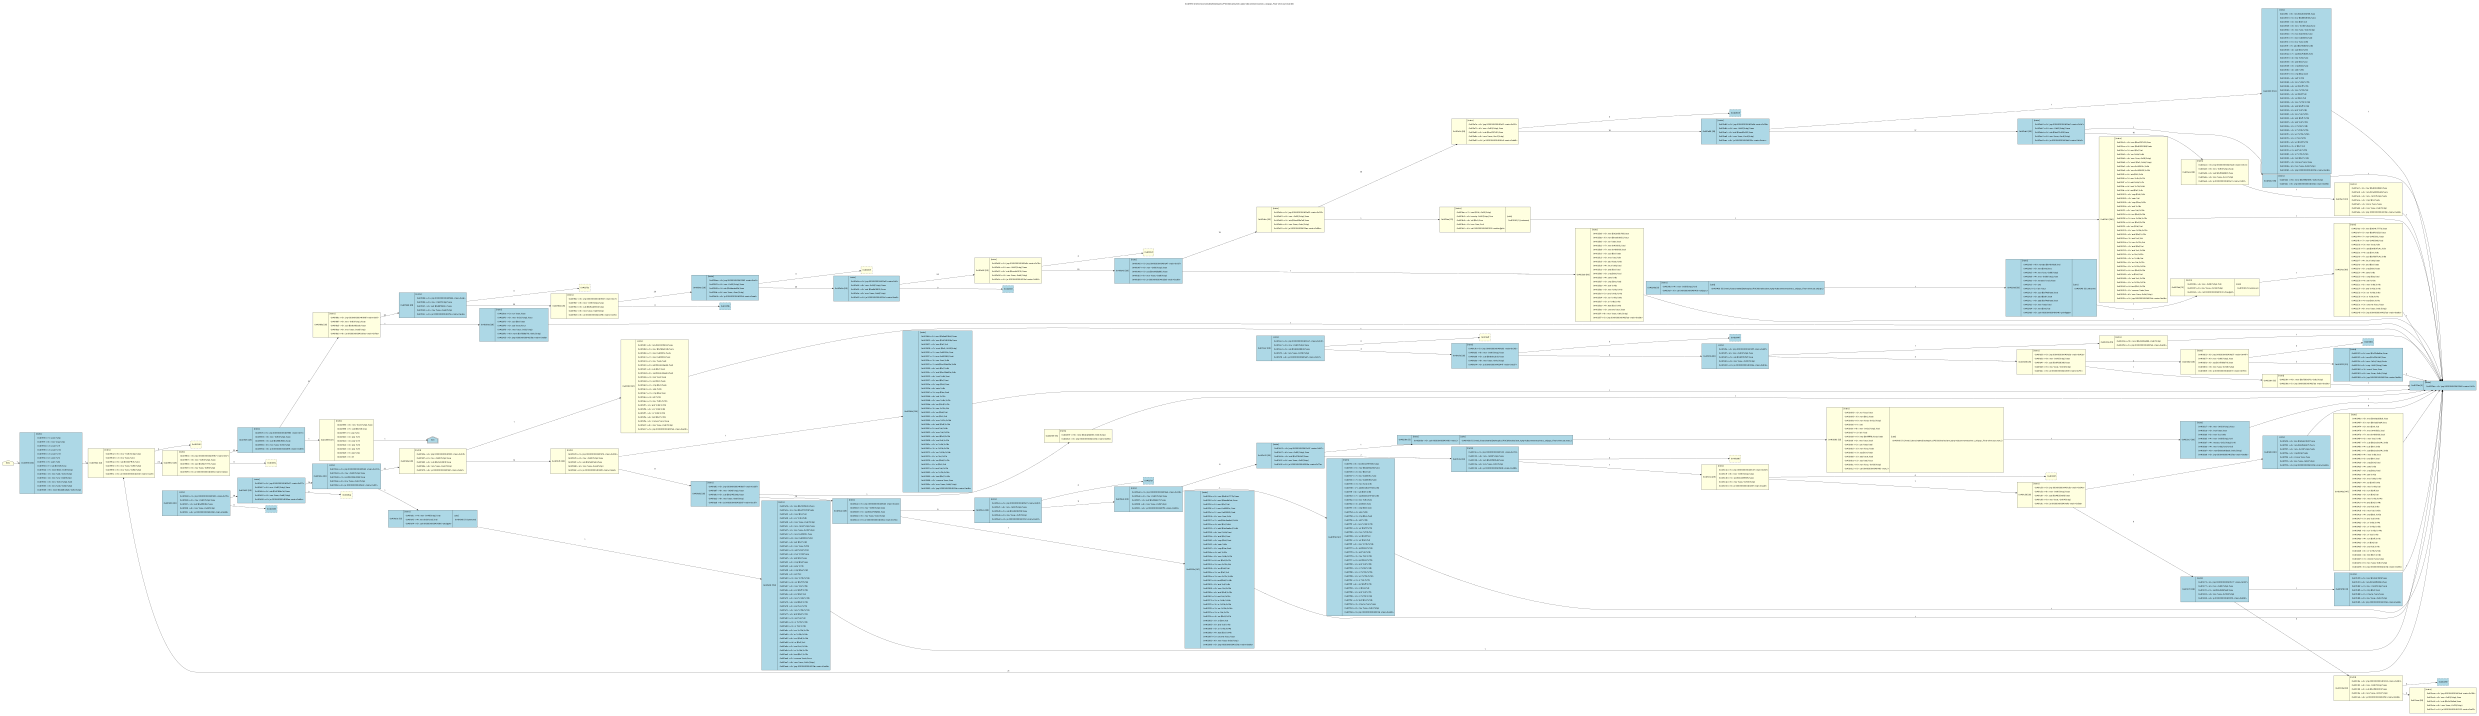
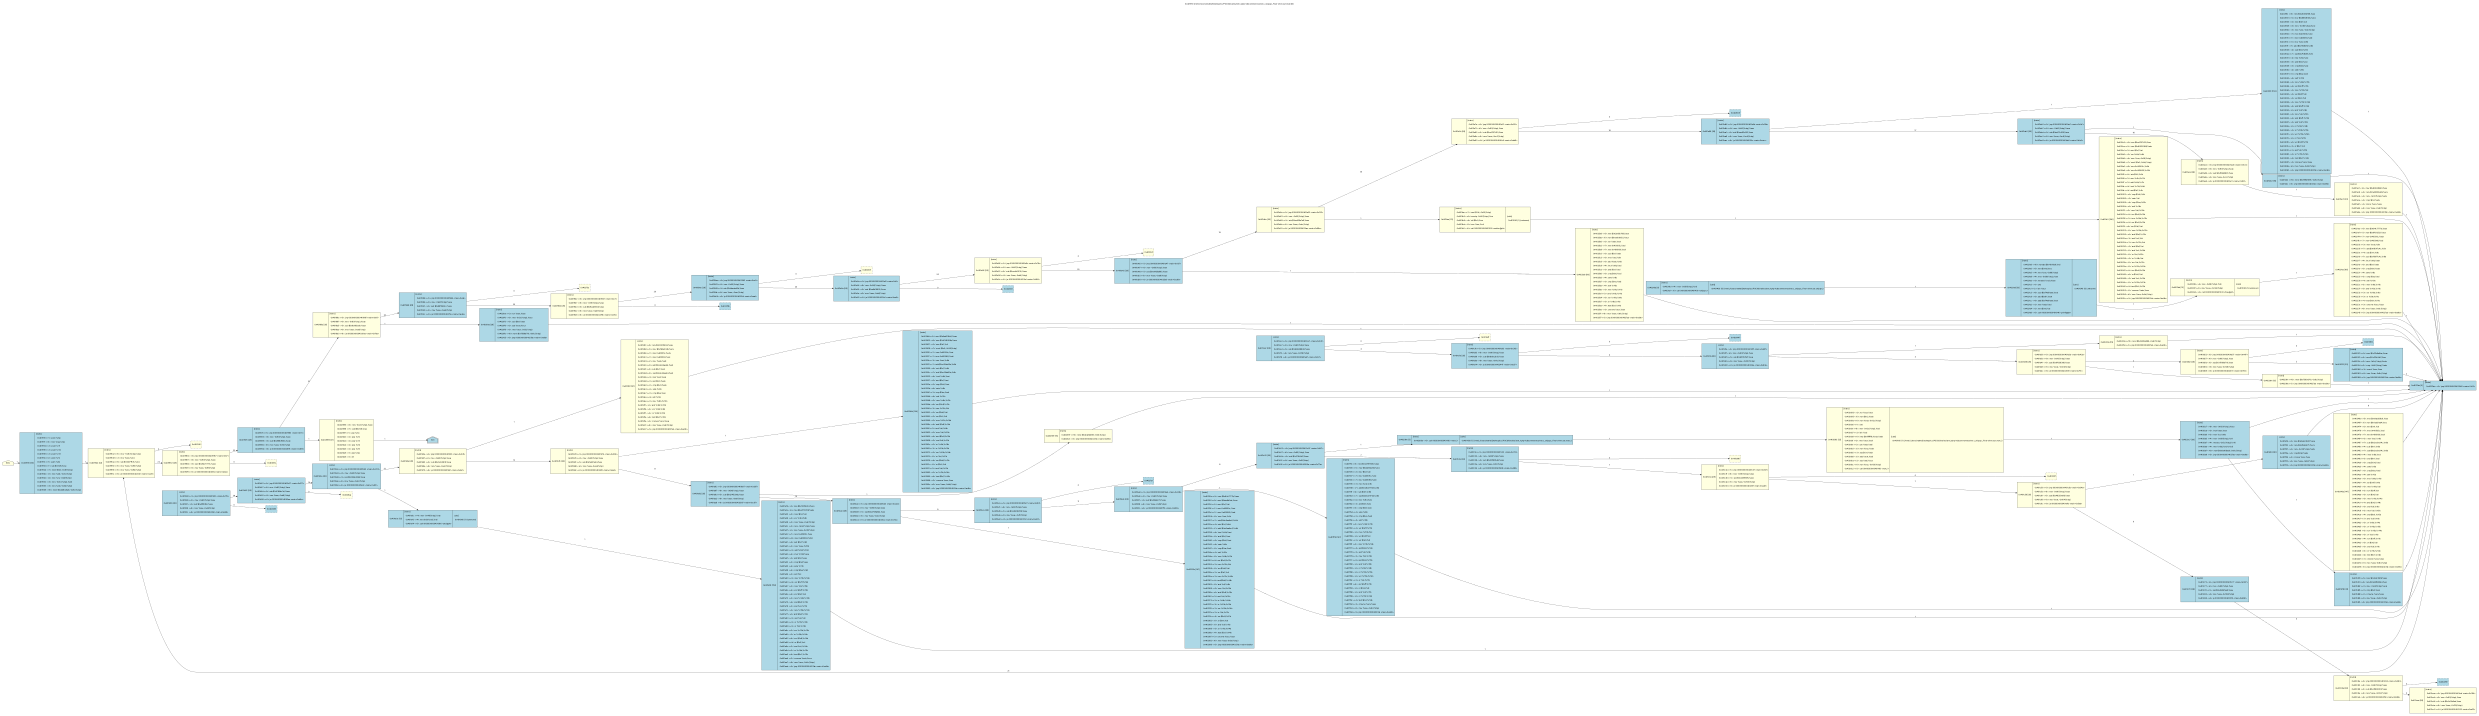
(2291, 589) -> (2277, 519)
